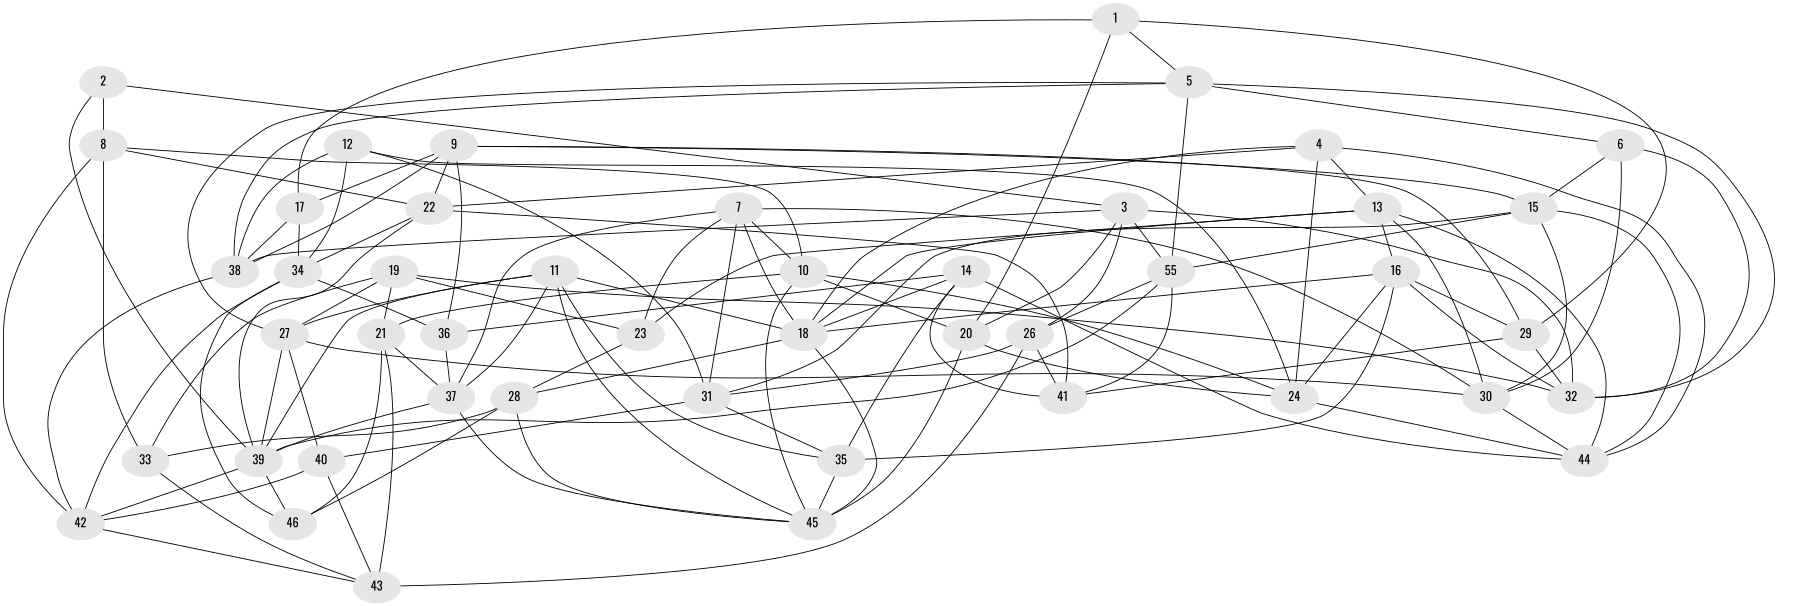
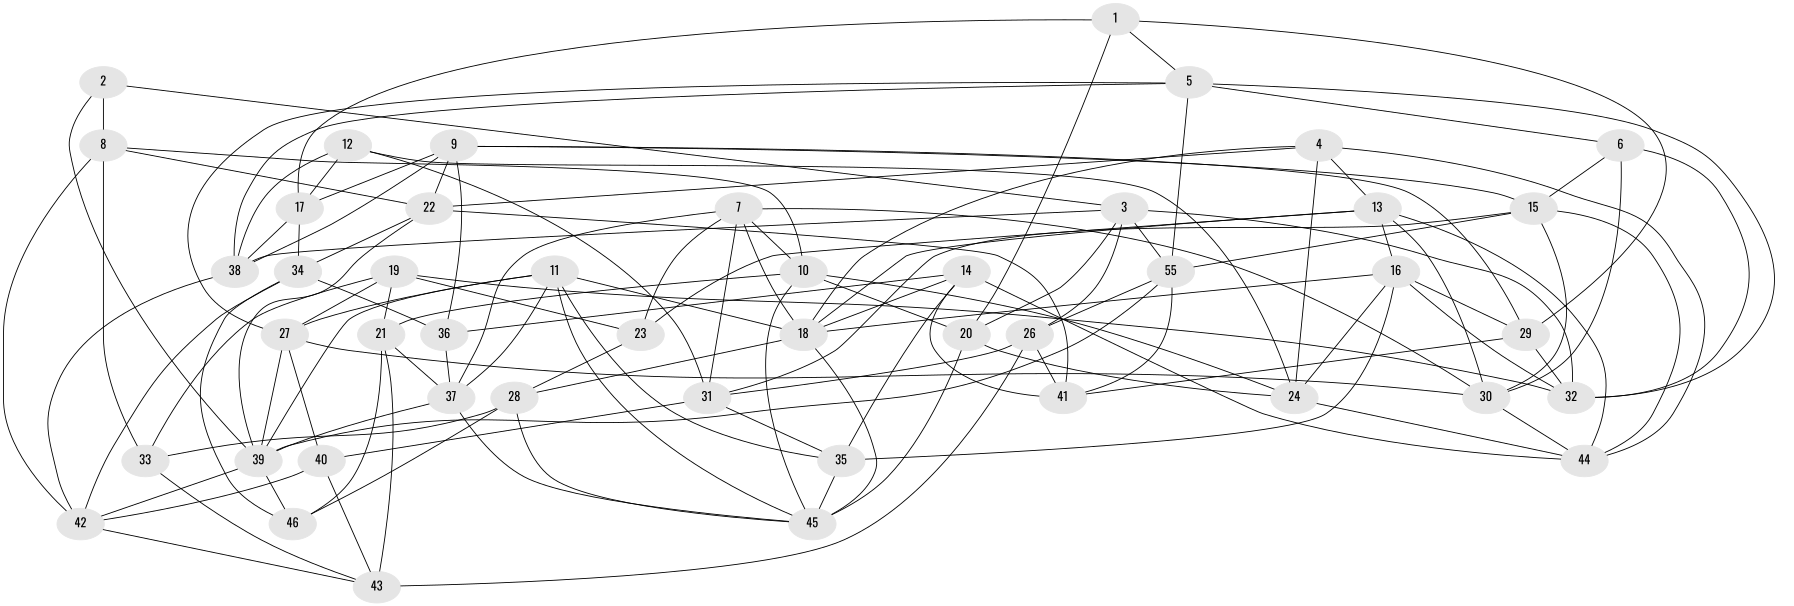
(336, 213) -> (324, 177)
